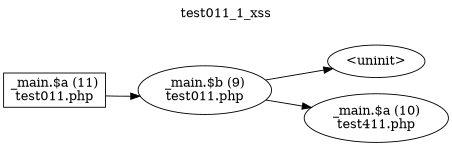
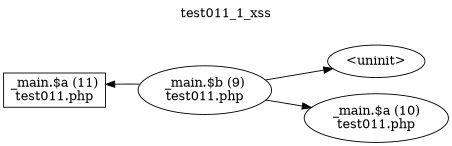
(118, 96) -> (127, 84)
(376, 118) -> (376, 118)
